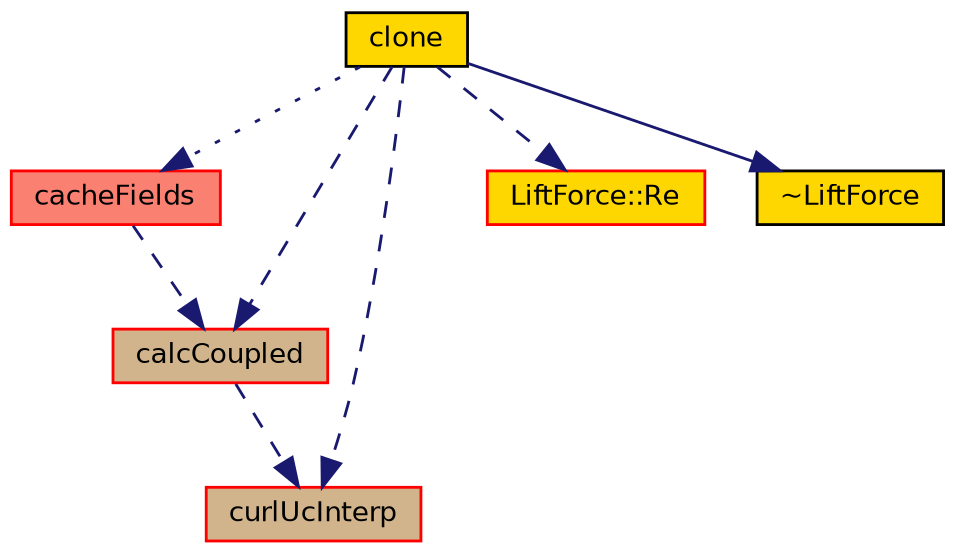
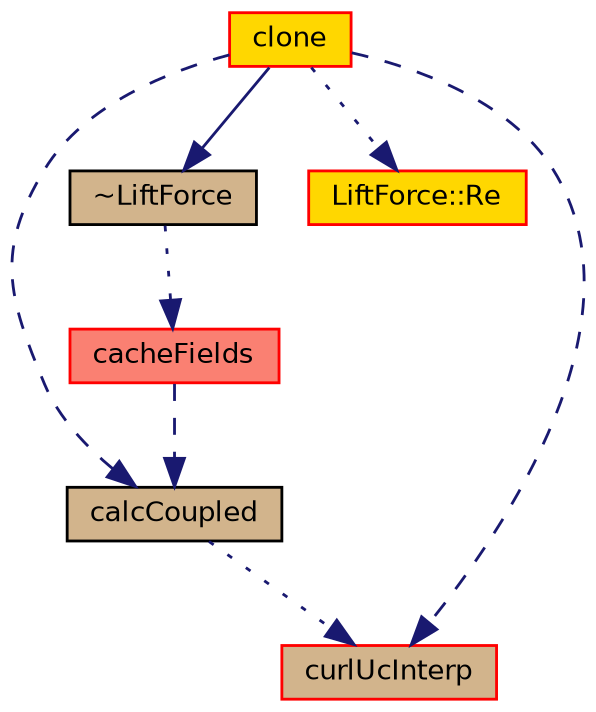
(407, 40) -> (290, 40)
(490, 109) -> (345, 108)
(274, 112) -> (168, 263)
(850, 198) -> (163, 198)
(220, 356) -> (175, 514)
(260, 423) -> (270, 585)
